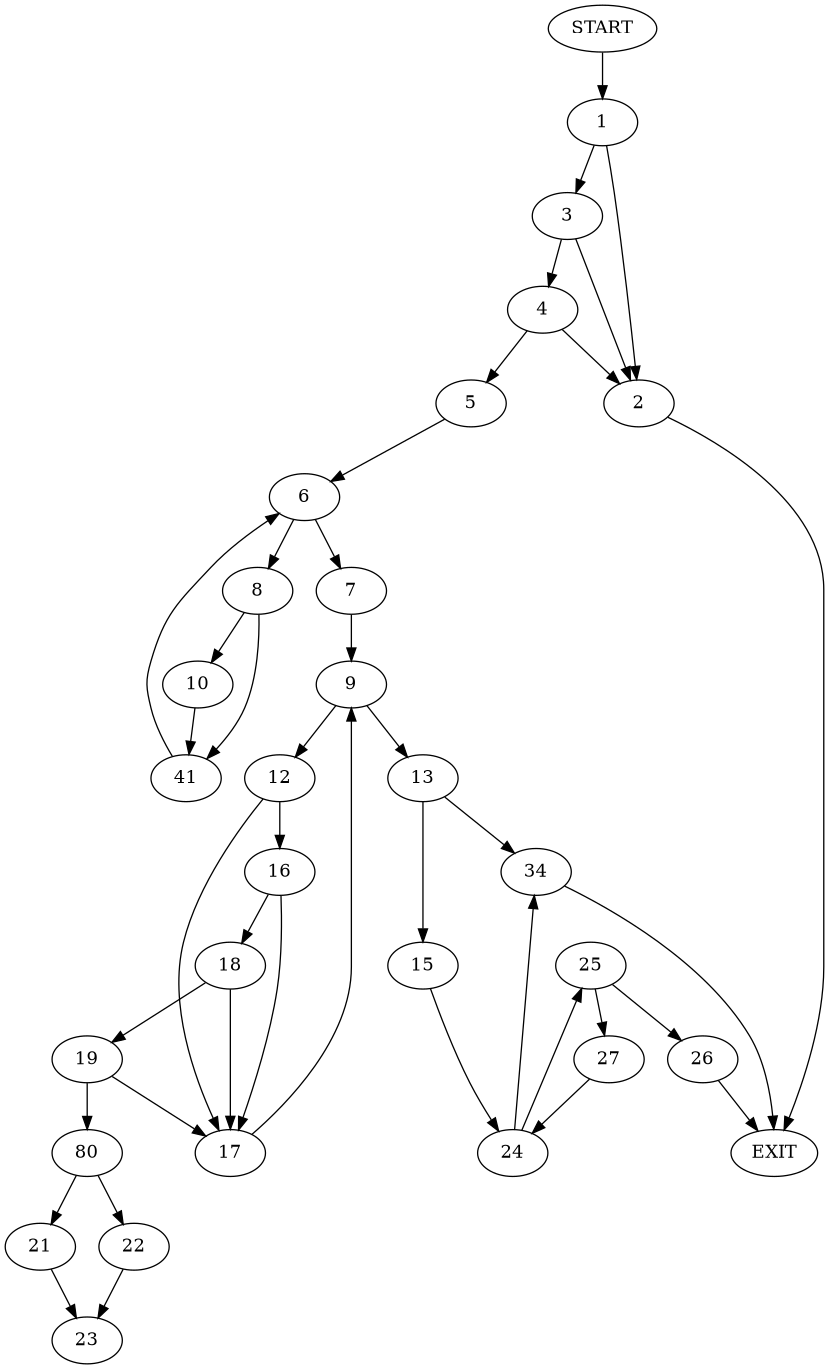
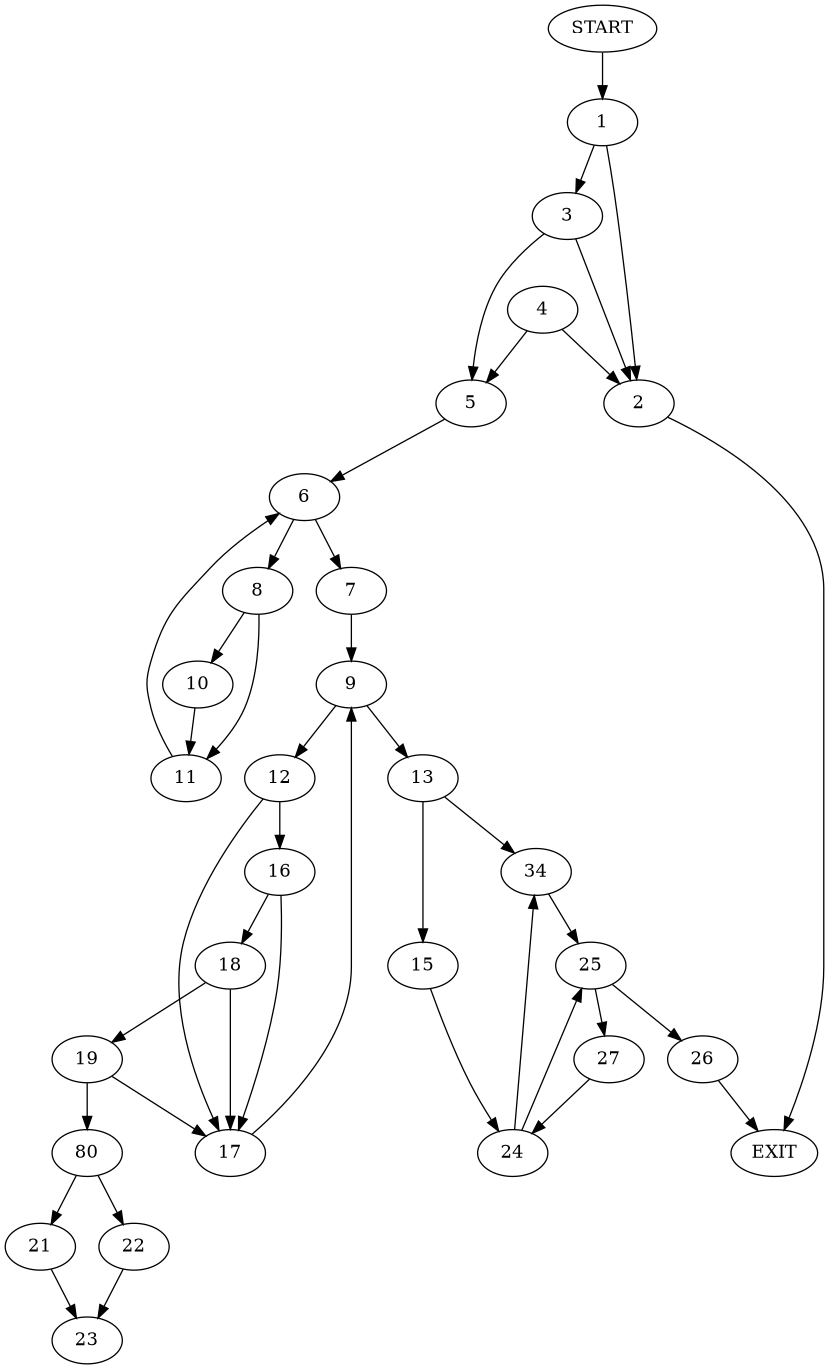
(557, 257) -> (493, 292)
(186, 778) -> (186, 778)
(699, 976) -> (560, 913)
